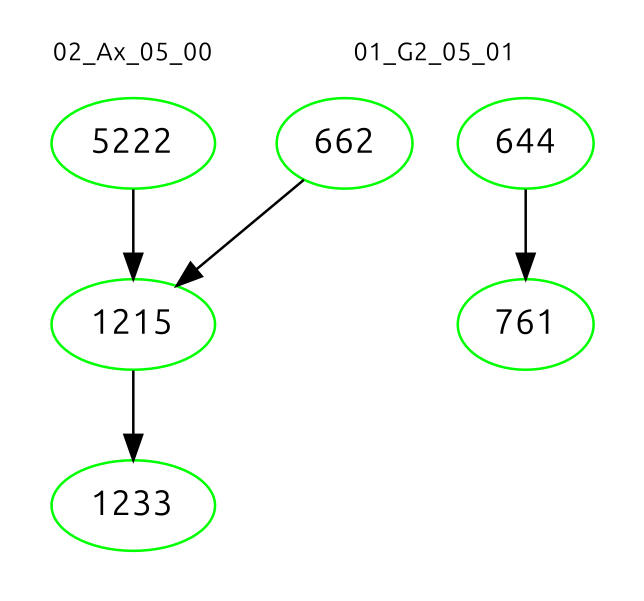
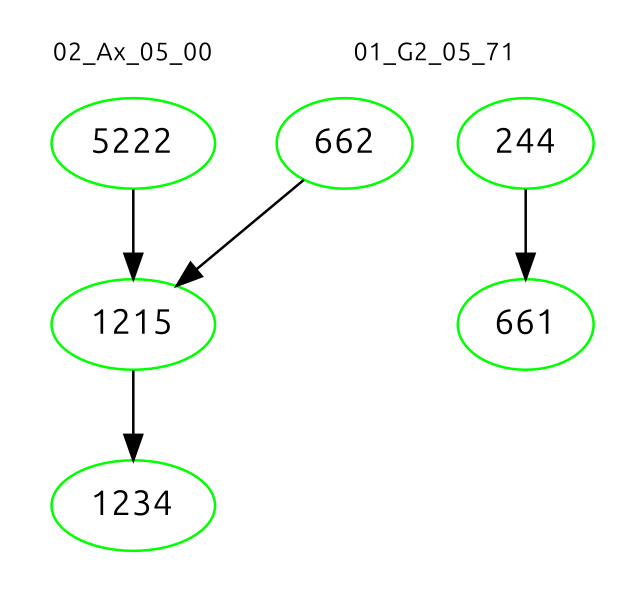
(435, 54) -> (435, 54)
(526, 143) -> (526, 143)
(526, 324) -> (526, 324)
(133, 506) -> (133, 506)
